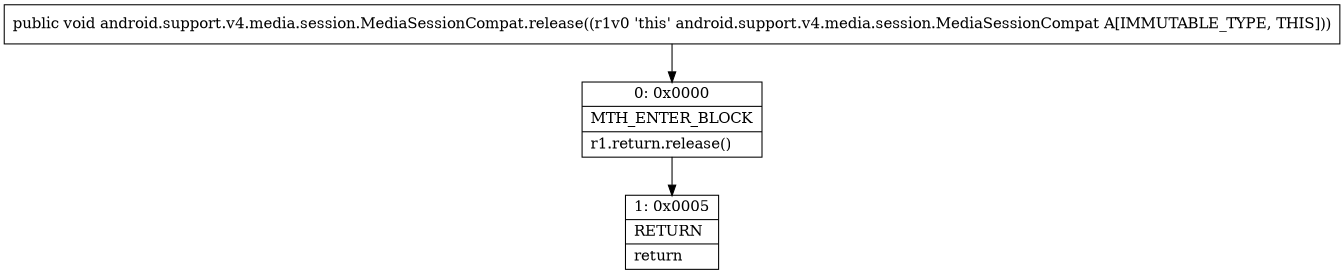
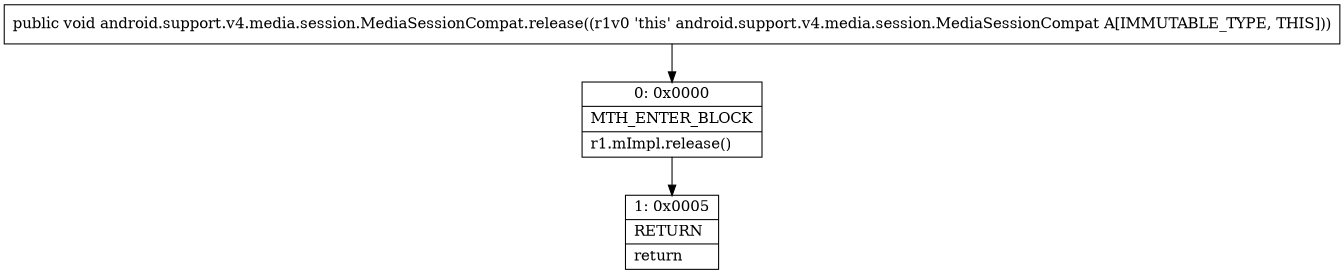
(661, 144) -> (661, 144)
